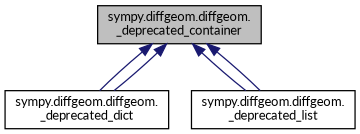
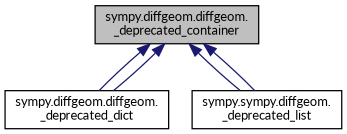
(273, 110) -> (267, 110)
